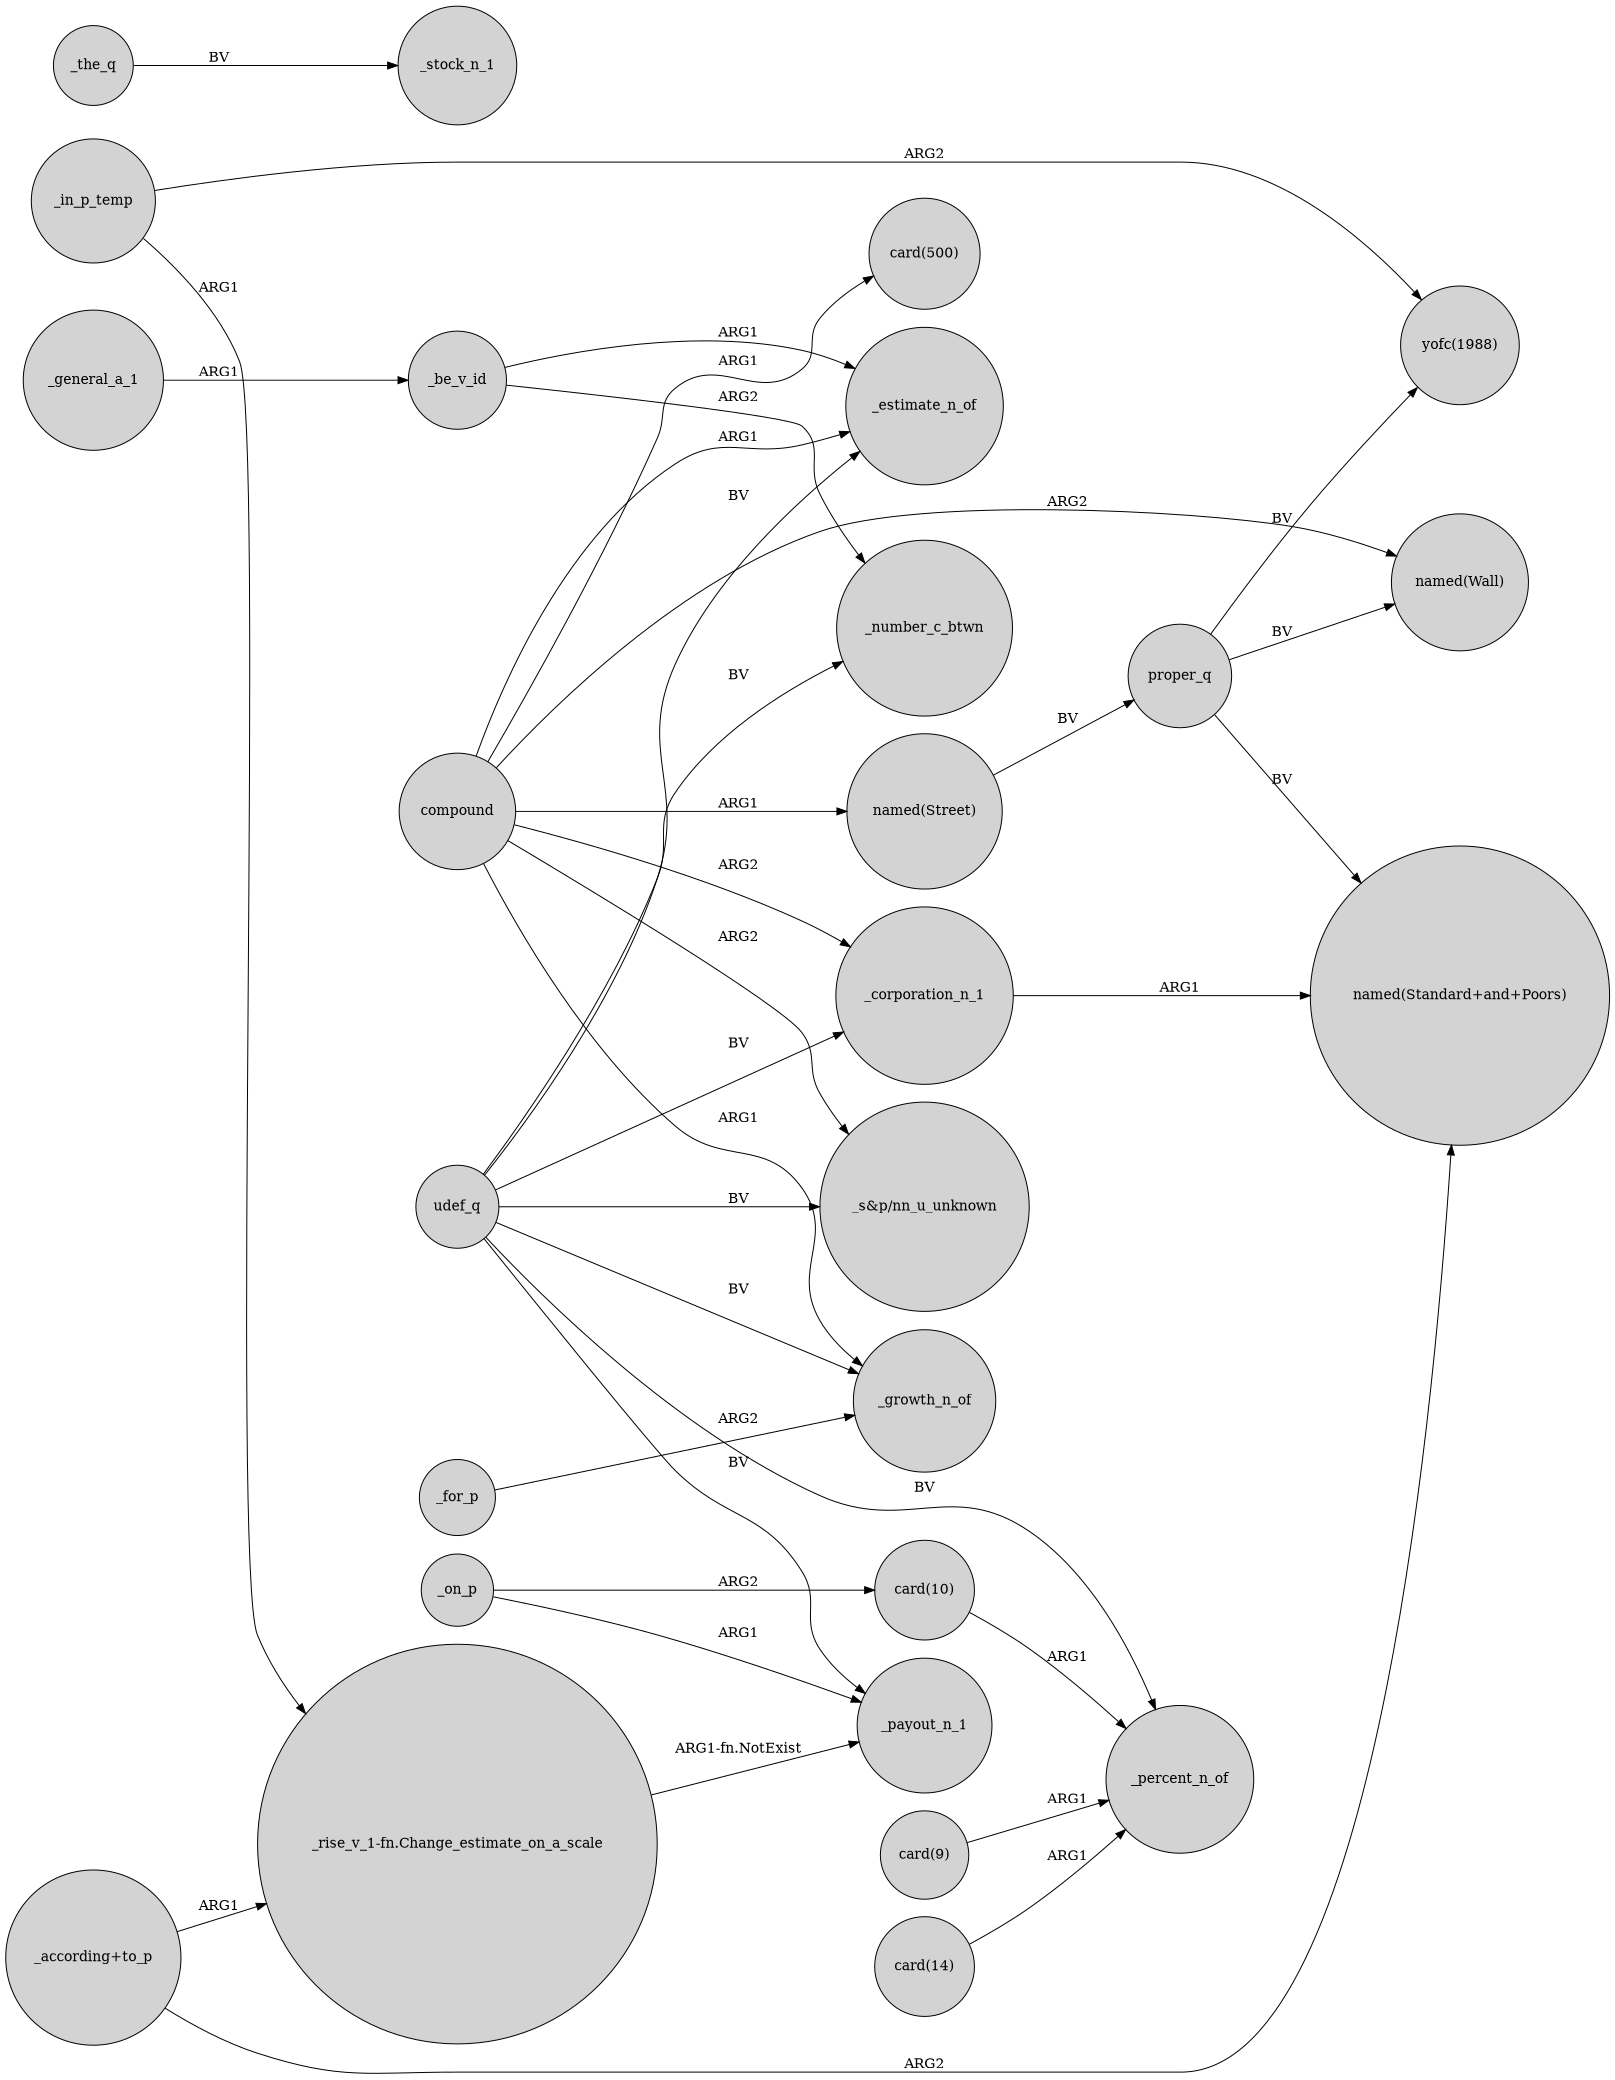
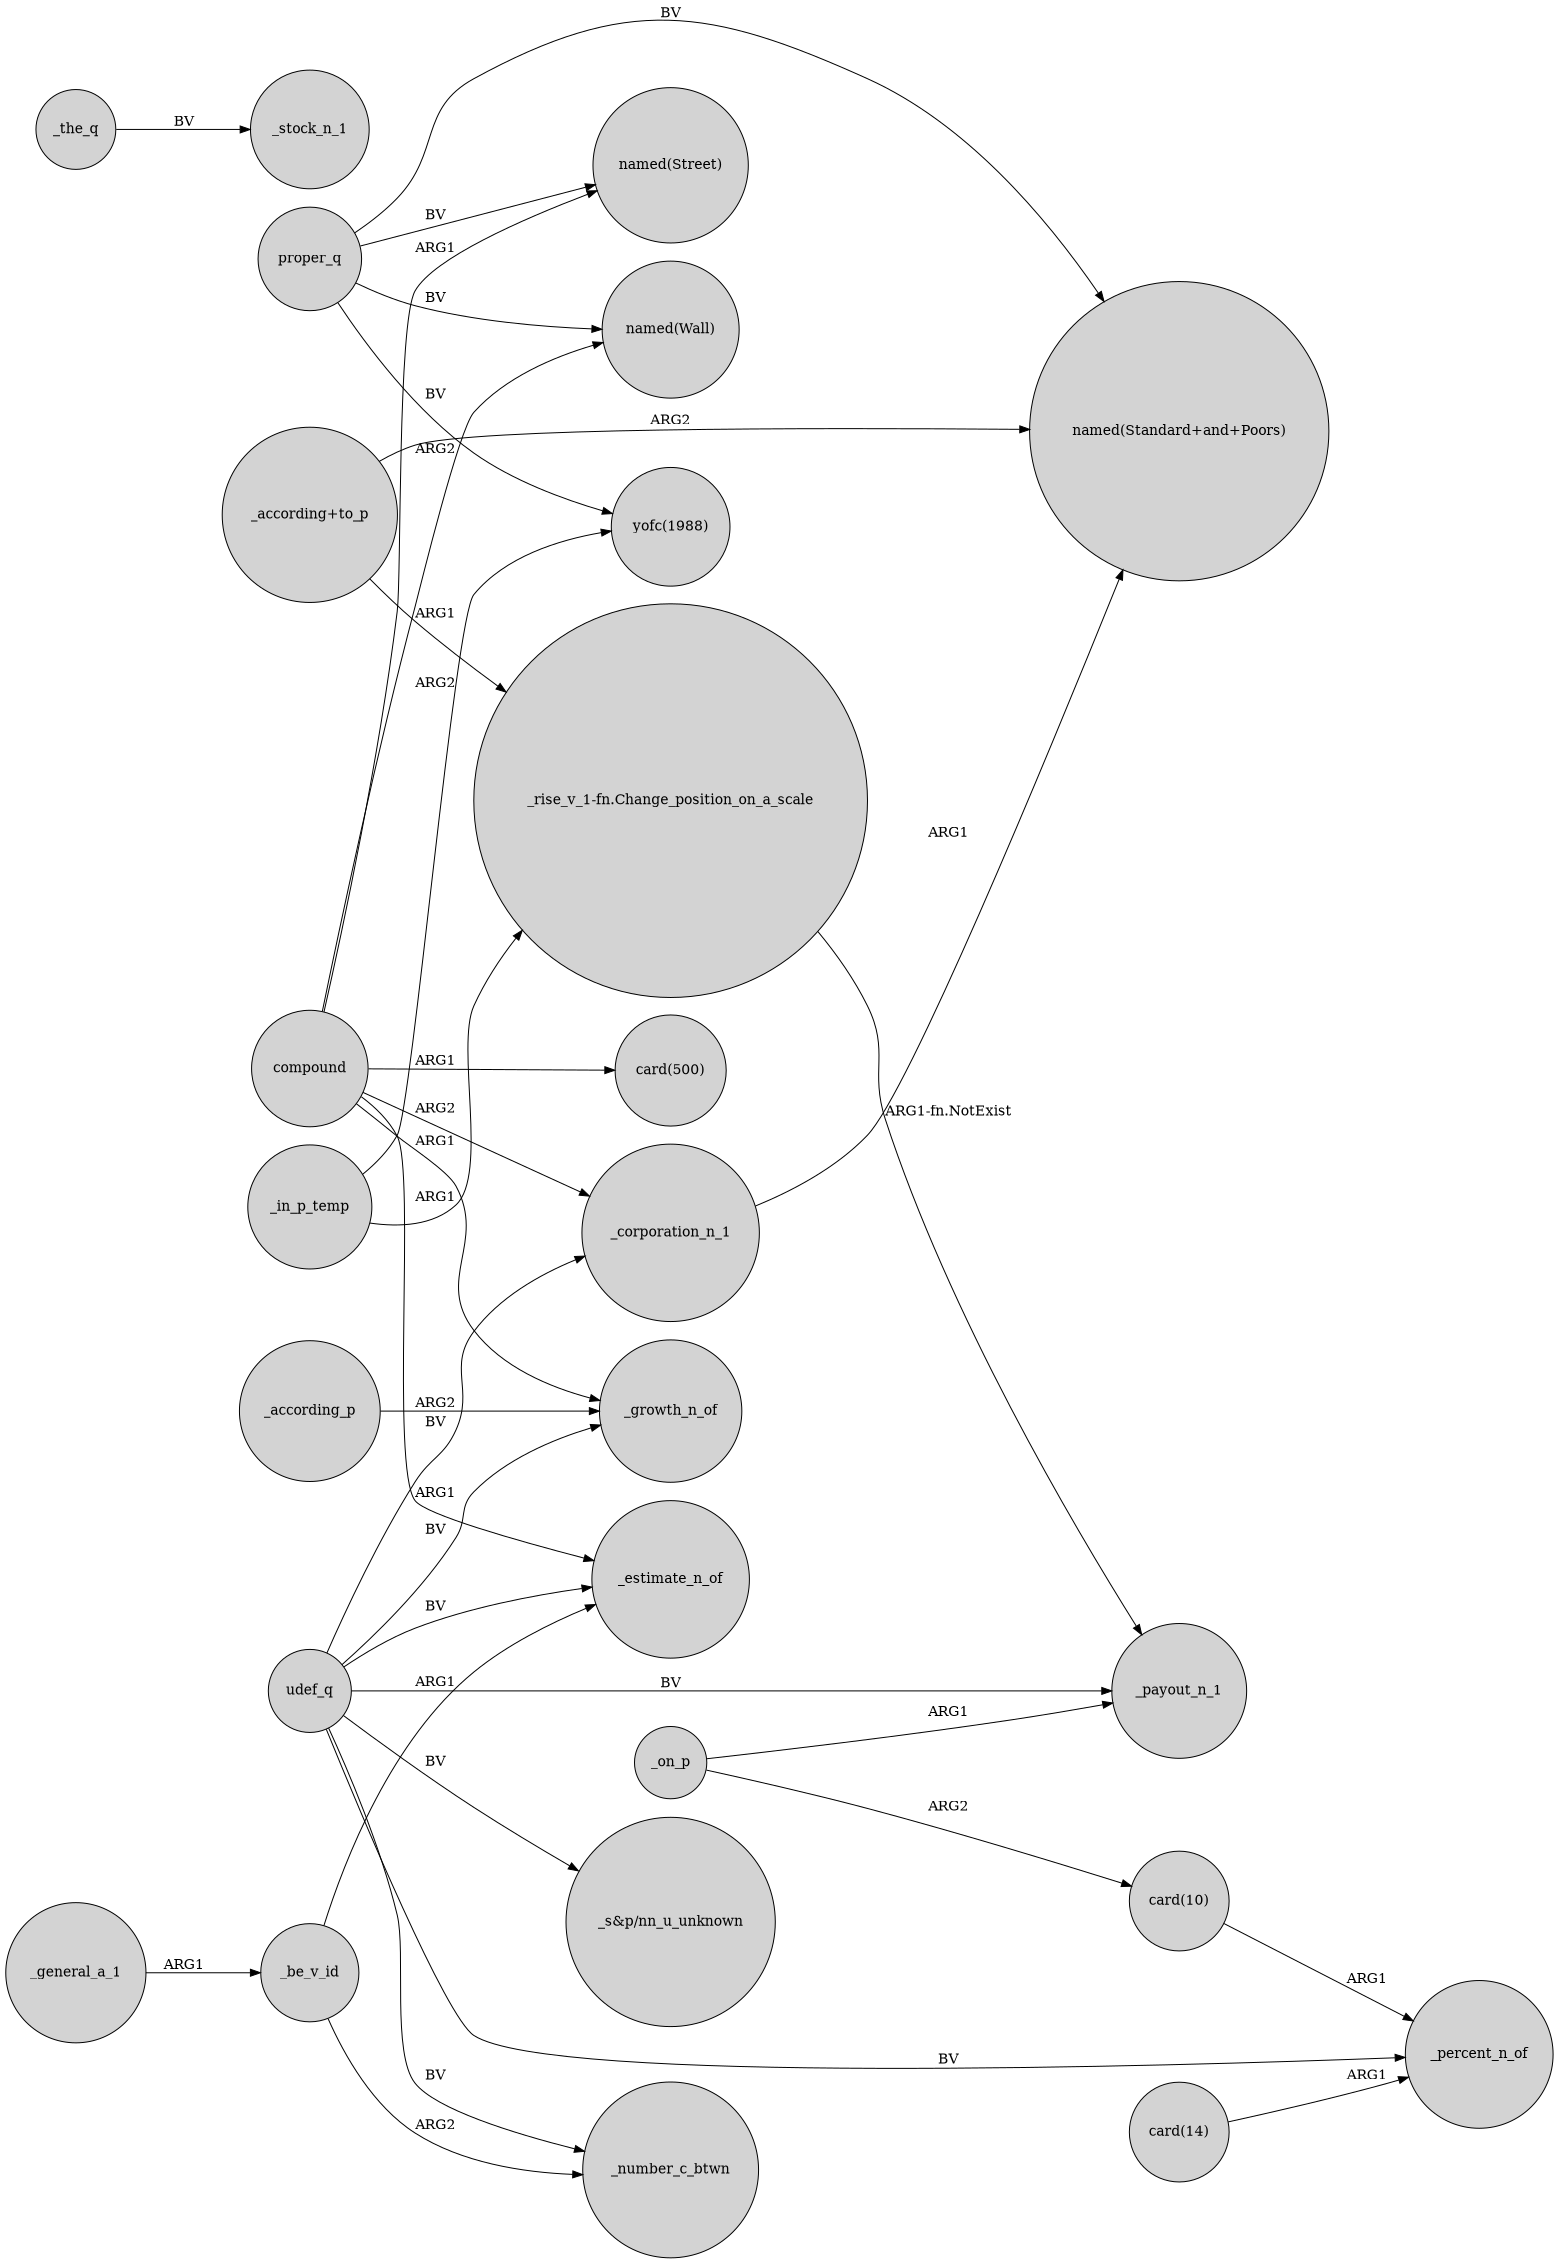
(1059, 740) -> (473, 217)
(702, 960) -> none
(457, 1498) -> (310, 1411)
(457, 1844) -> (671, 801)
(925, 1855) -> none
